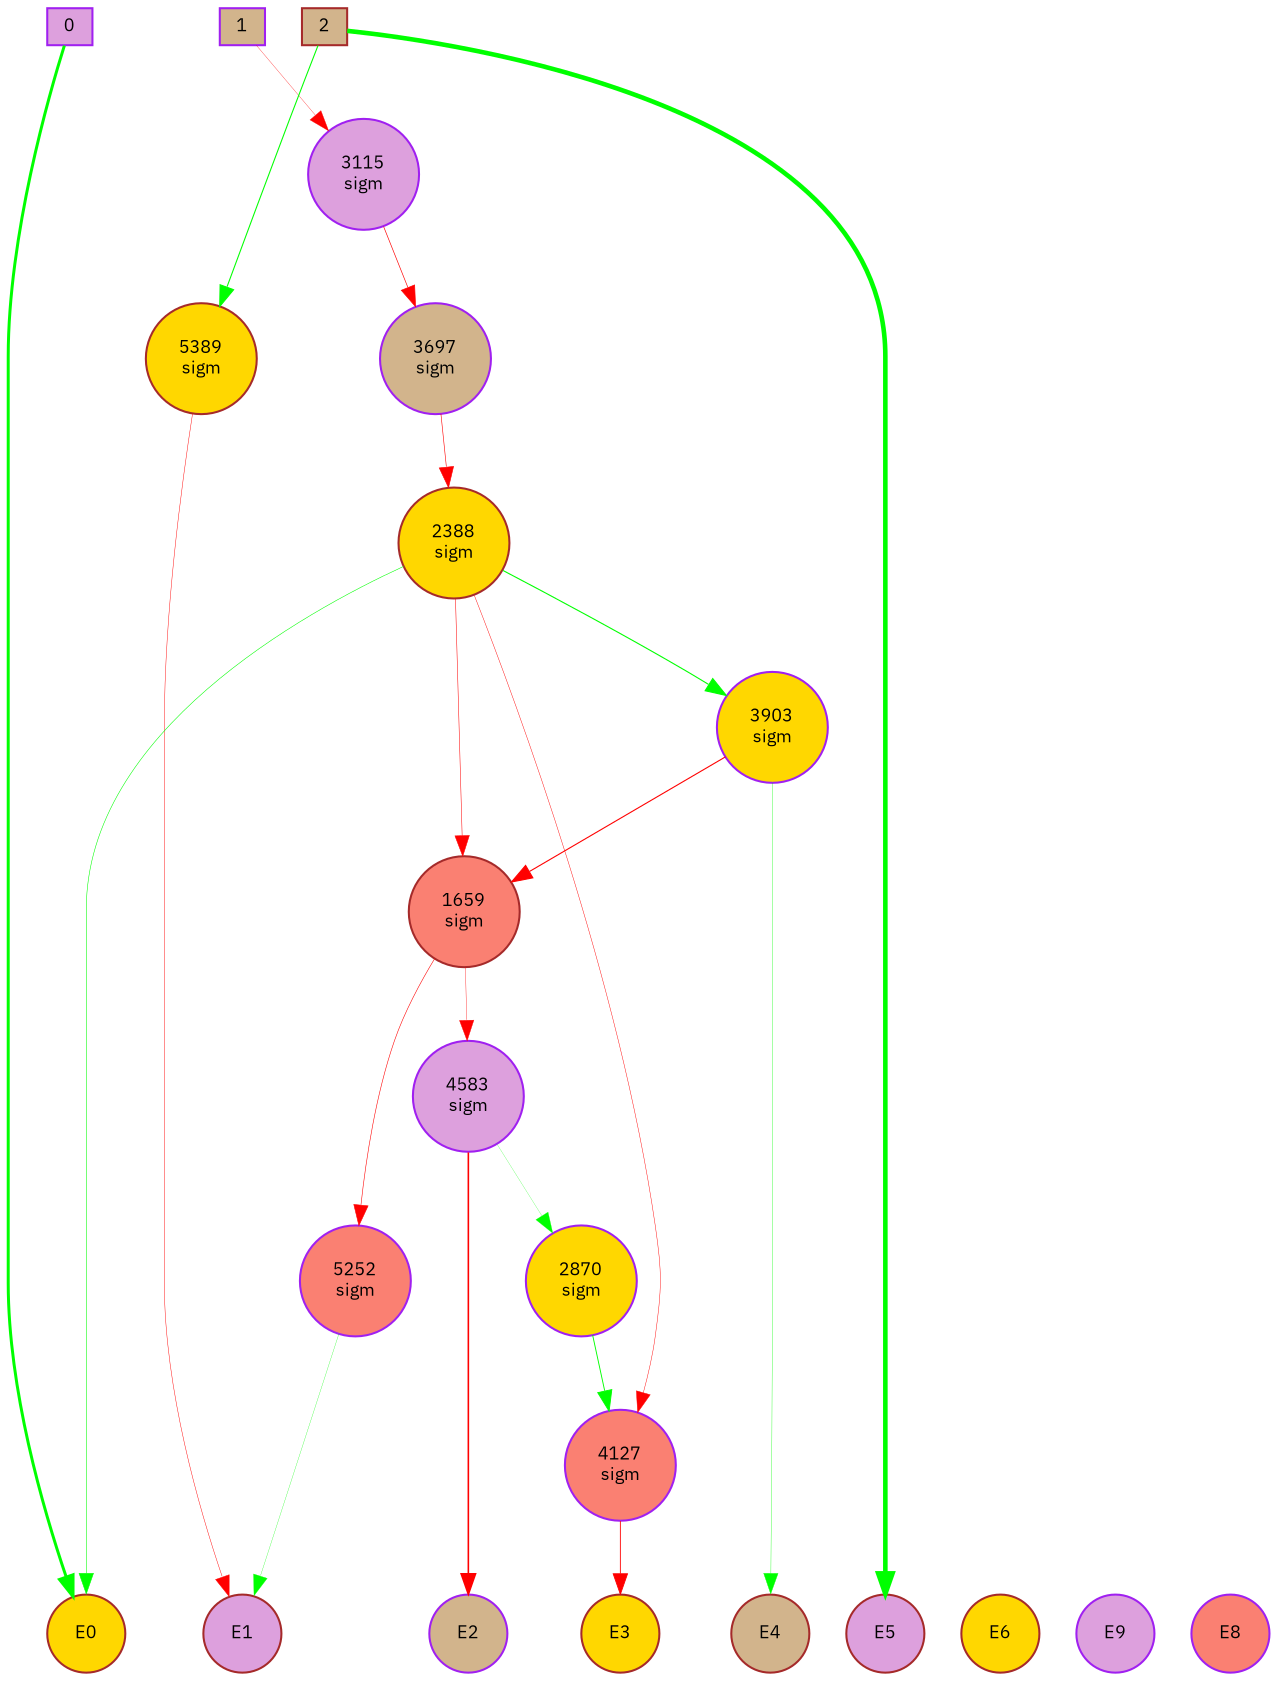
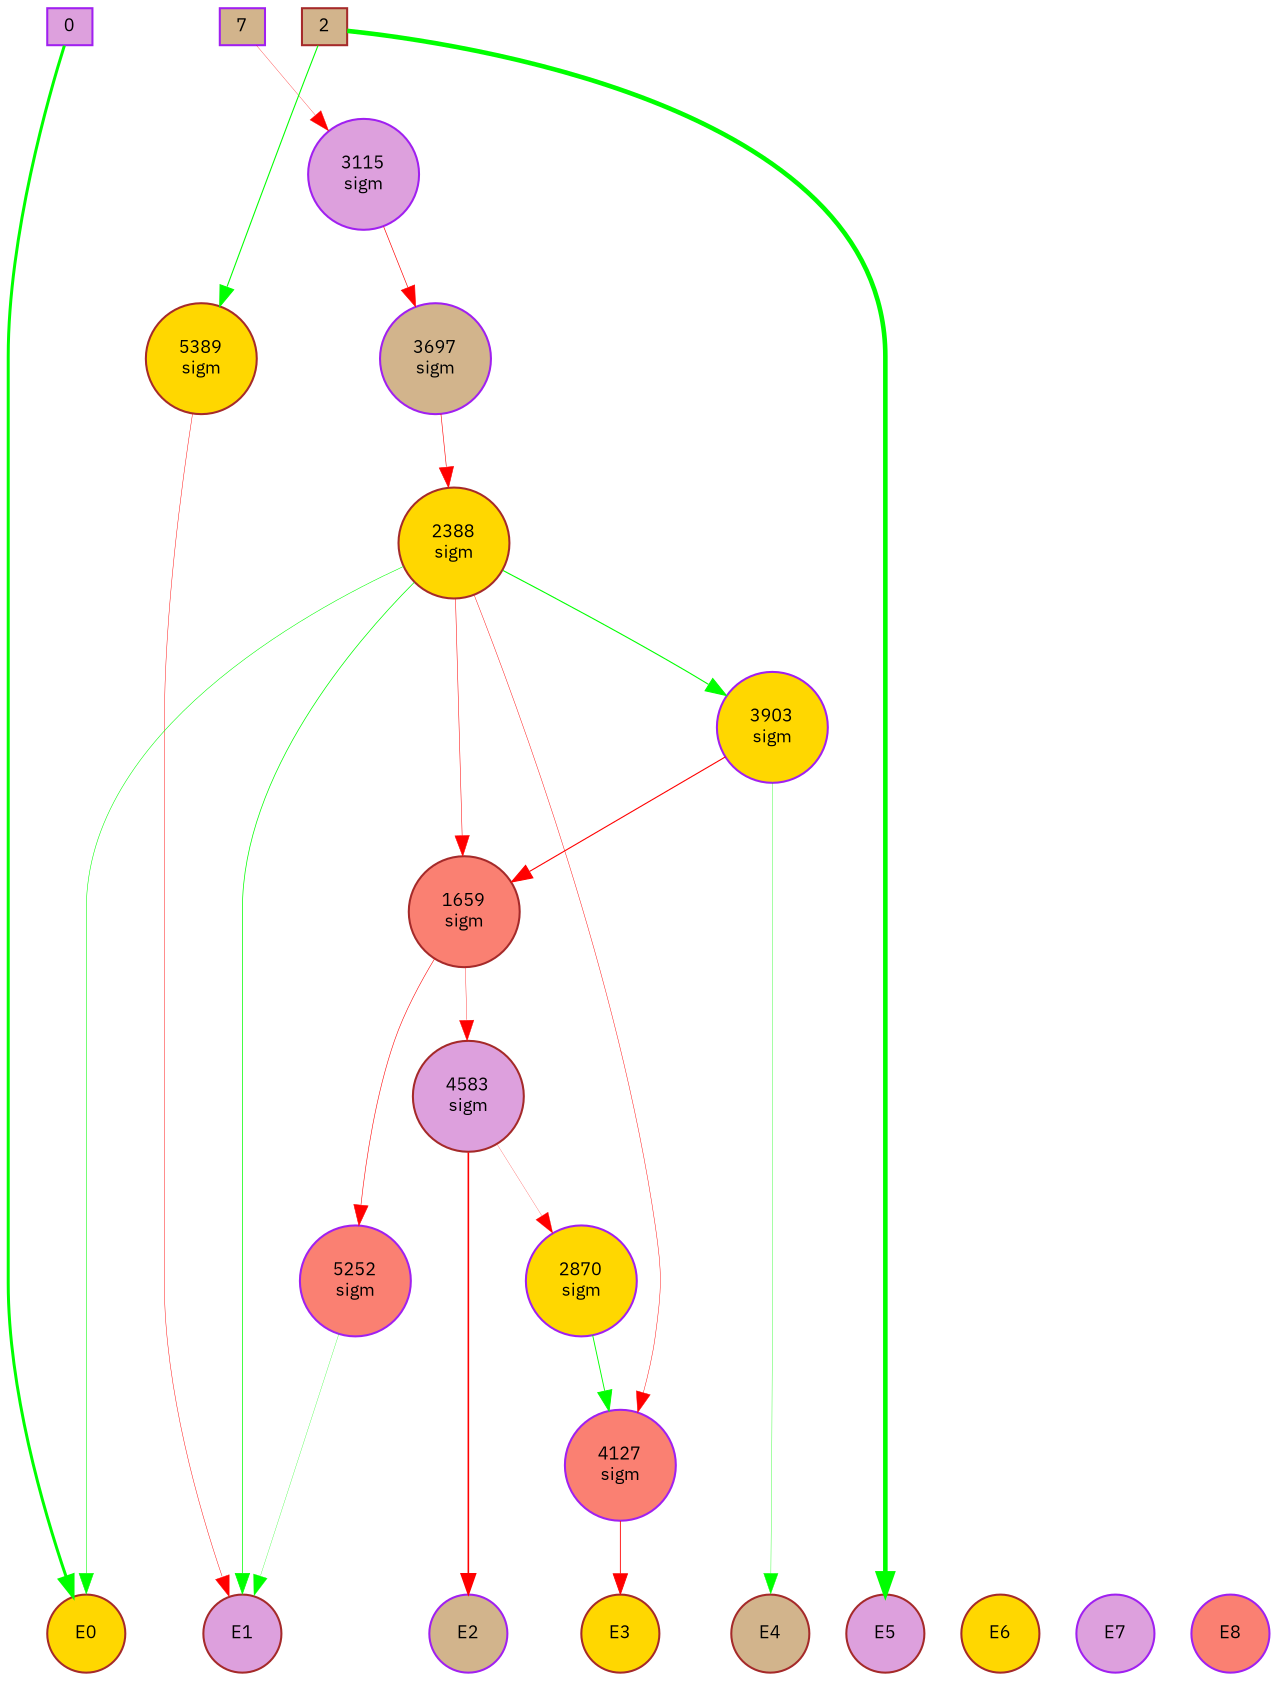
(242, 27) -> (242, 27)
none -> (242, 1052)
(468, 1096) -> (468, 1096)
(519, 1180) -> (519, 1180)
(1115, 1634) -> (1115, 1634)
